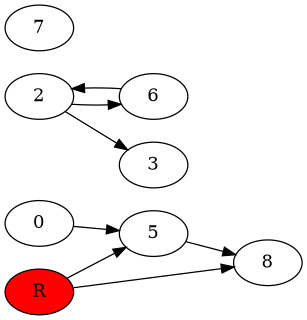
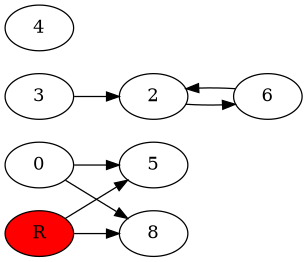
(39, 28) -> (39, 28)
(91, 127) -> (90, 96)
(205, 247) -> (88, 194)
